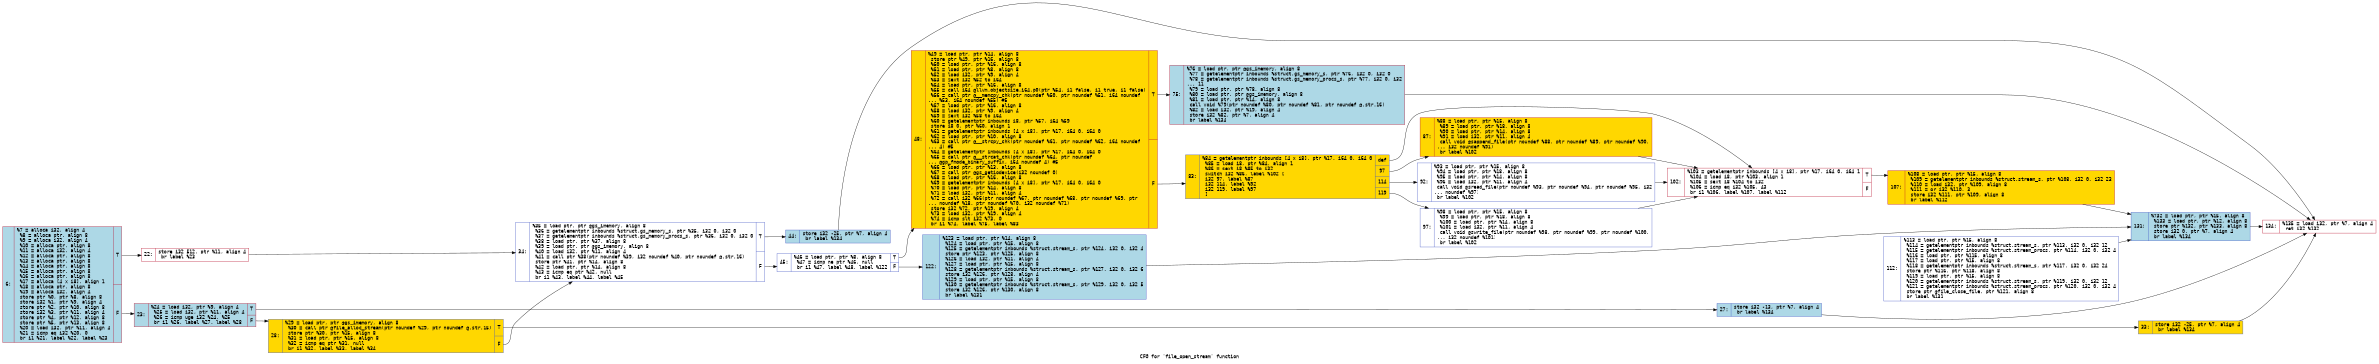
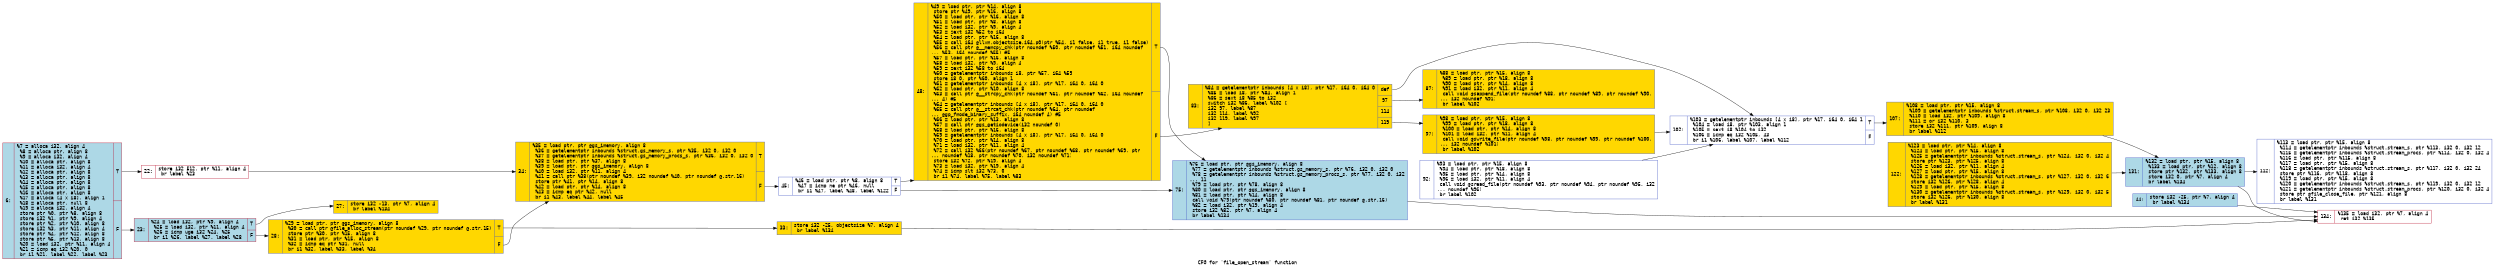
(1287, 95) -> (1290, 190)
(1536, 137) -> (1539, 89)
(1034, 139) -> (1037, 92)
(1666, 162) -> none
(1402, 182) -> none
(1769, 182) -> (1772, 130)
(2001, 187) -> (2000, 119)
(1457, 192) -> (1460, 190)
(2198, 216) -> (2192, 162)
(1536, 228) -> (1539, 134)
(2301, 229) -> (2356, 219)
(773, 237) -> none
(2123, 242) -> (2249, 172)
(640, 252) -> (640, 172)
(909, 267) -> (1035, 191)
(1034, 267) -> (2000, 174)
(54, 287) -> (52, 203)
(1769, 310) -> (386, 207)
(2069, 312) -> none
(2198, 325) -> (846, 226)
